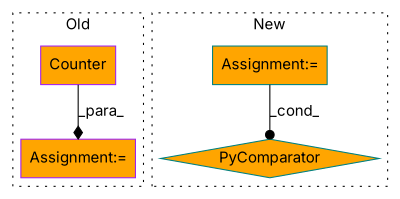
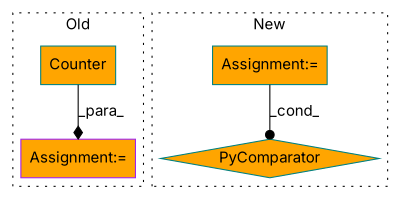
(78, 65) -> (78, 65)
